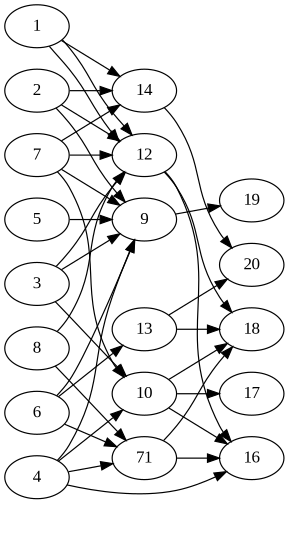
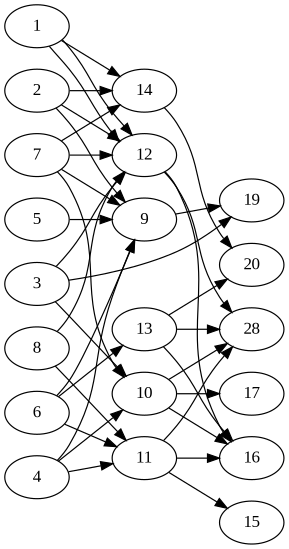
(82, 257) -> (149, 262)
(252, 329) -> (252, 329)
(144, 458) -> (144, 458)
(142, 494) -> (194, 386)
none -> (252, 523)
